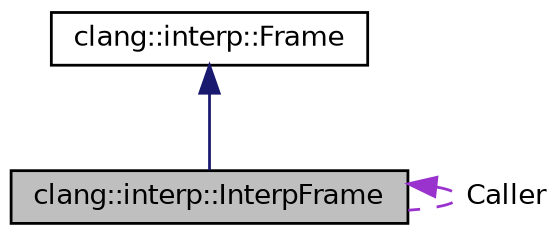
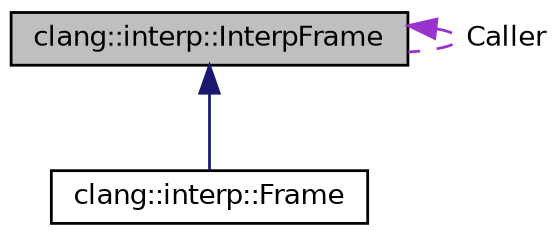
(210, 132) -> (210, 132)
